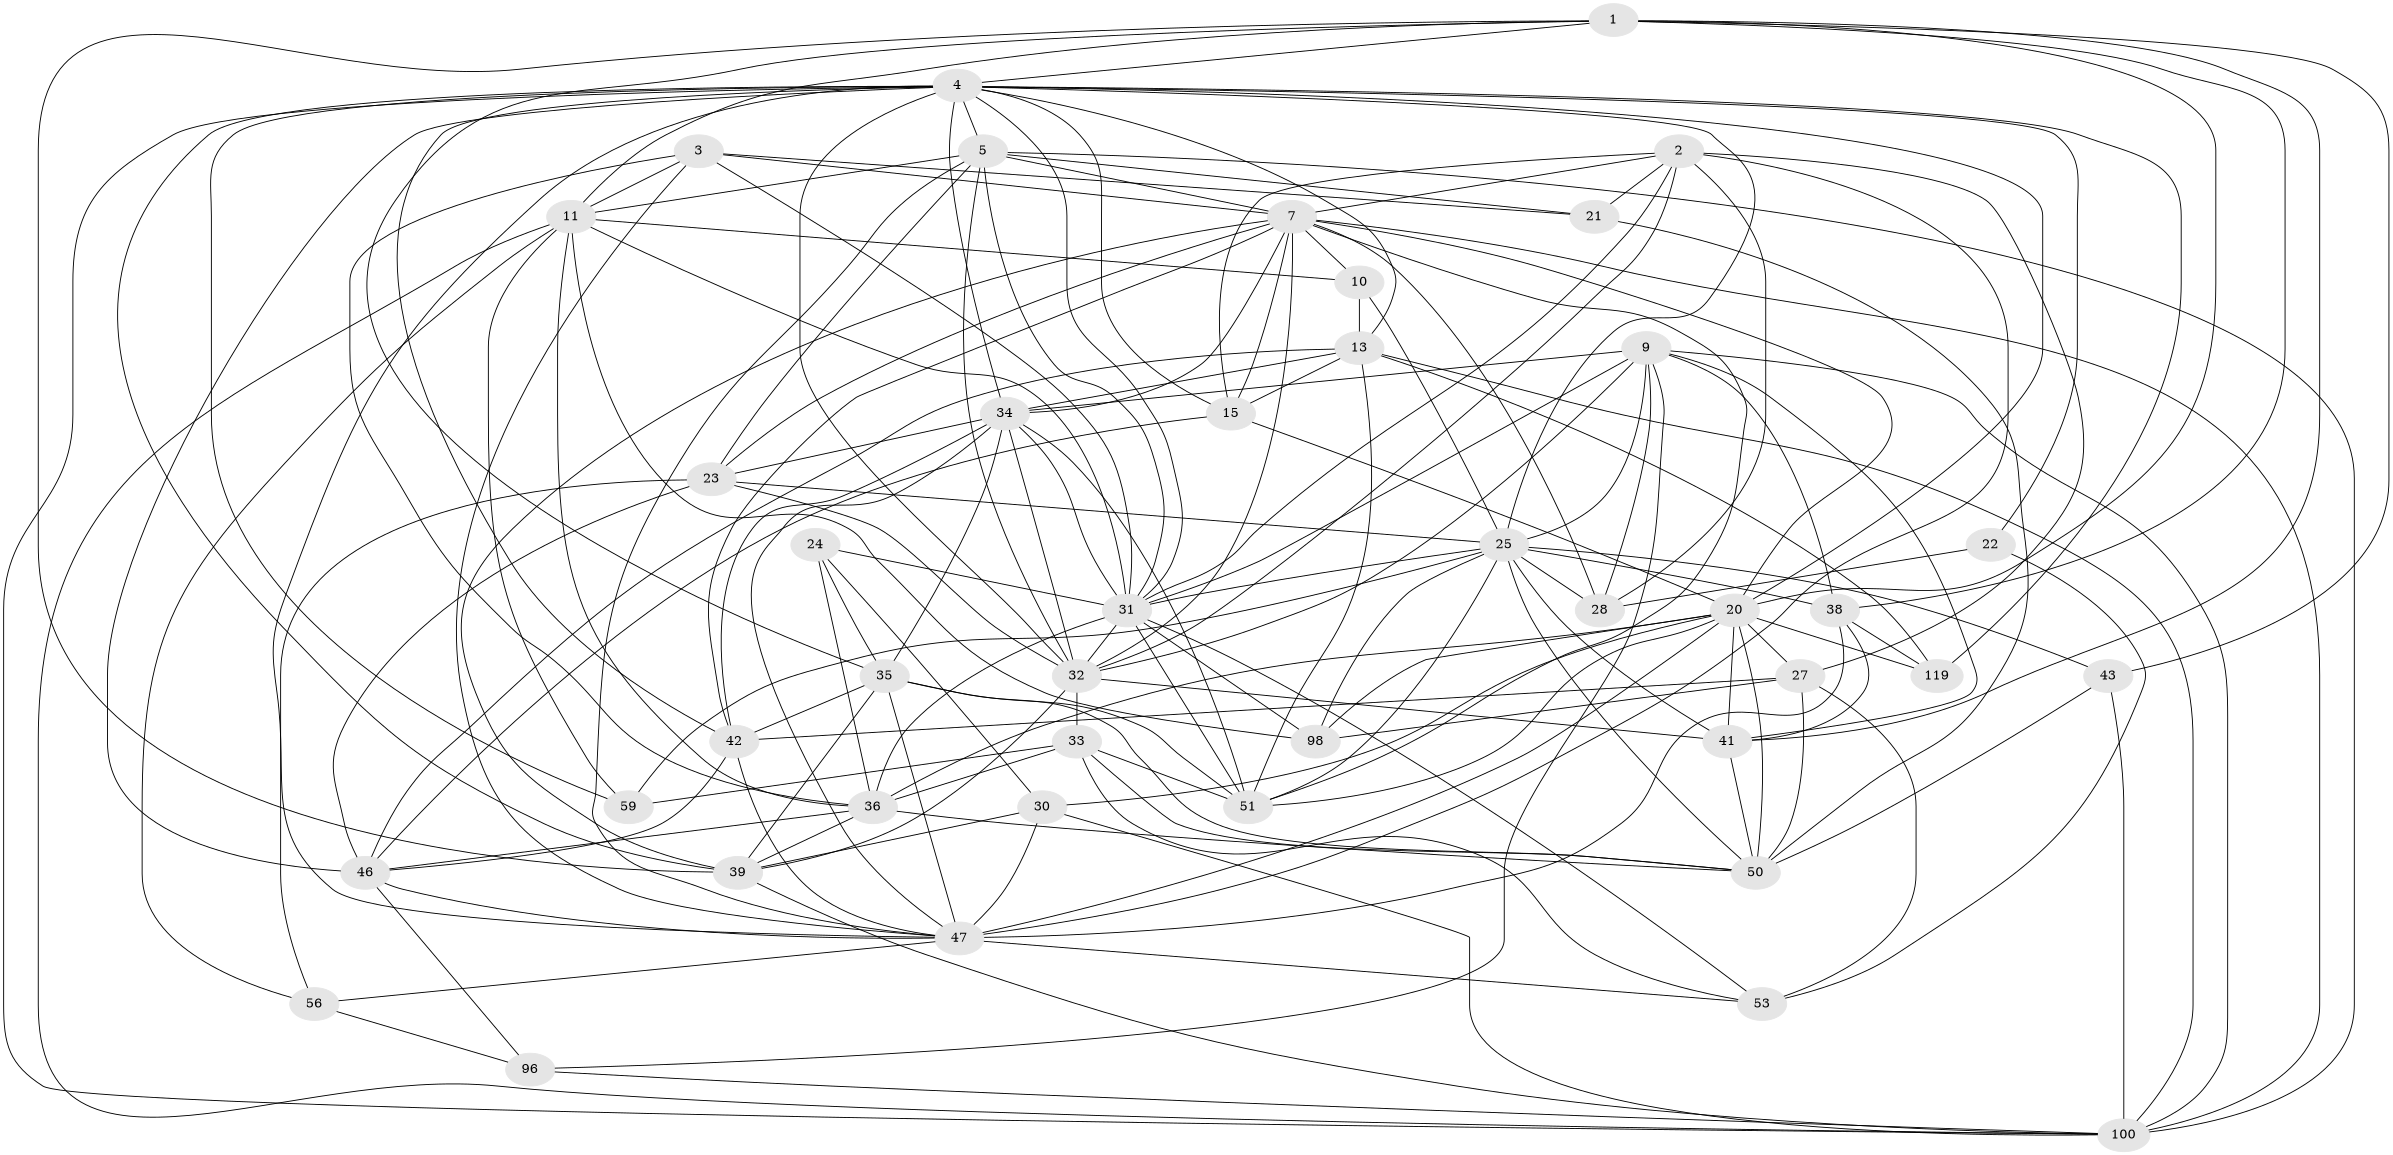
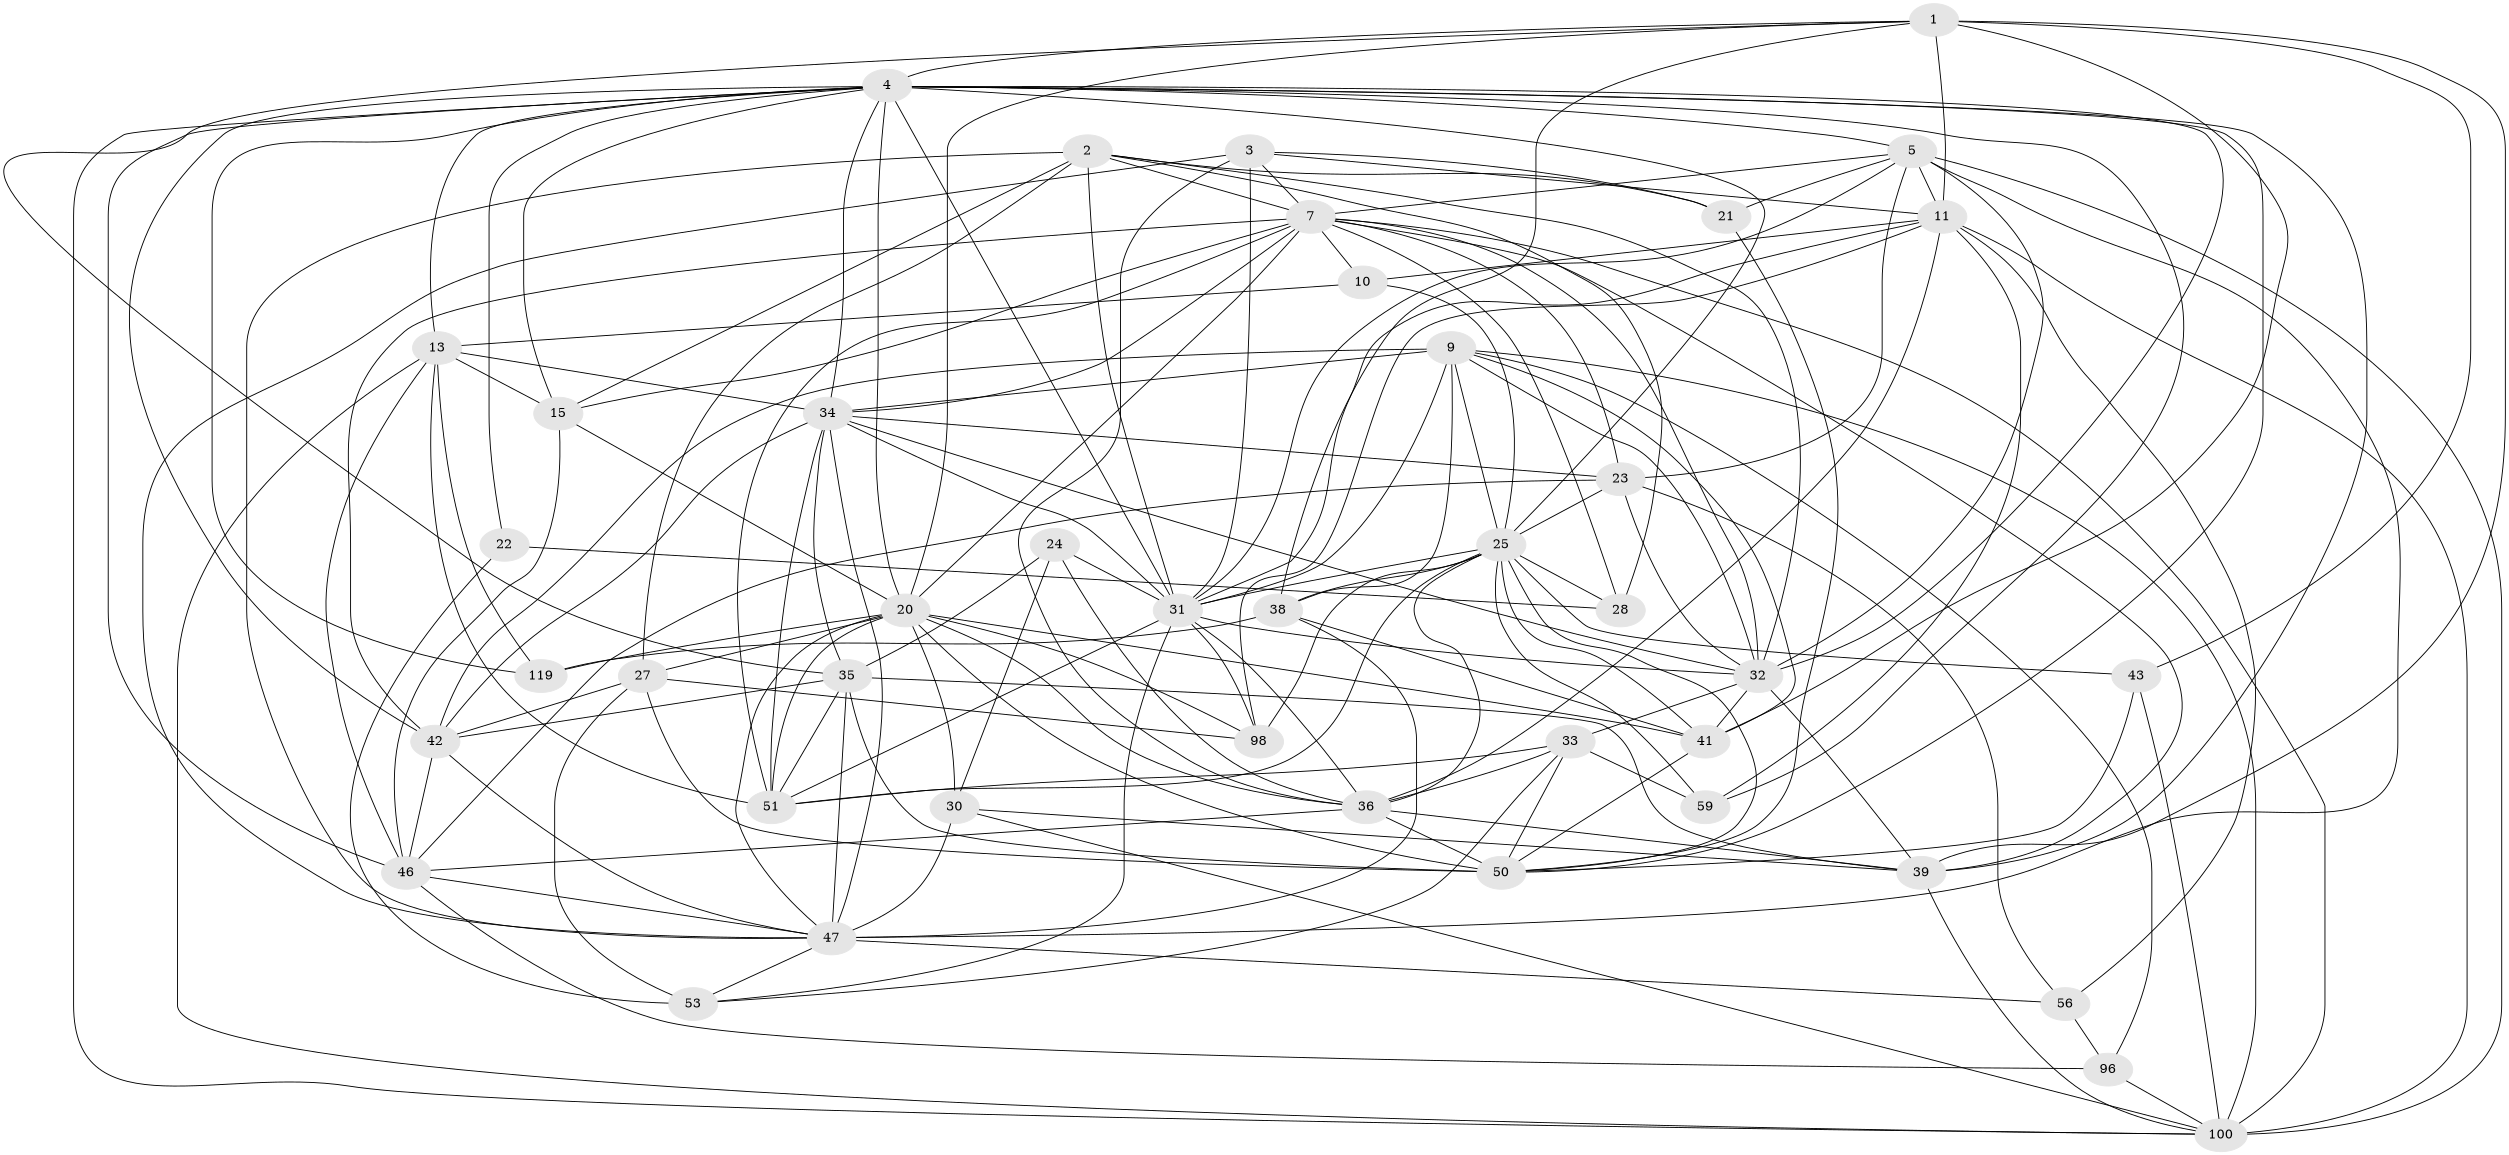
(1639, 481) -> (864, 382)
(282, 606) -> (2232, 139)
none -> (1473, 680)
